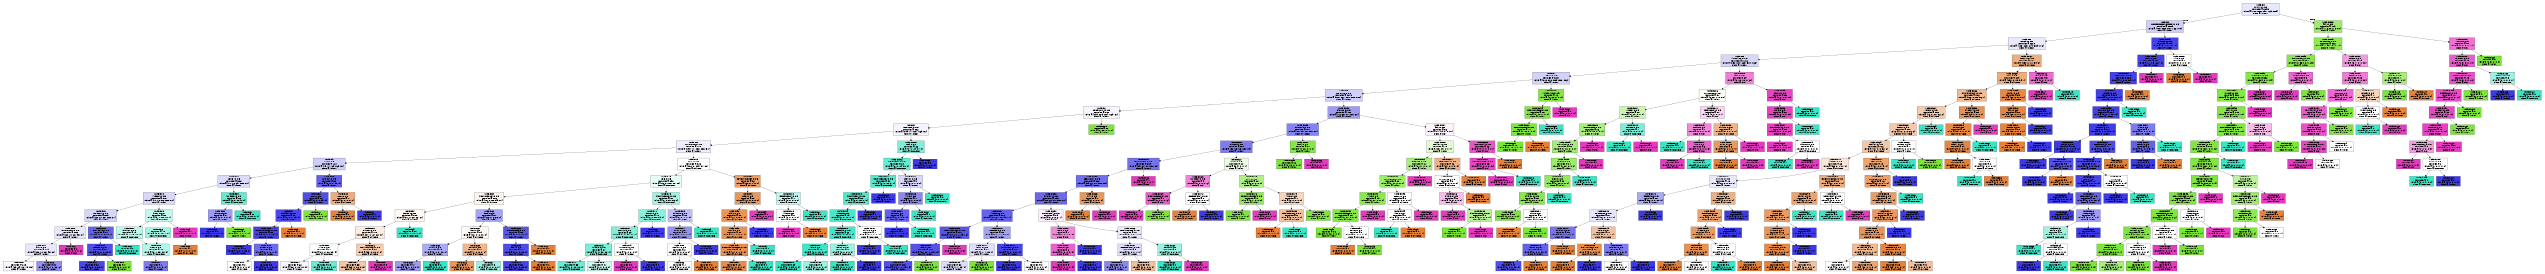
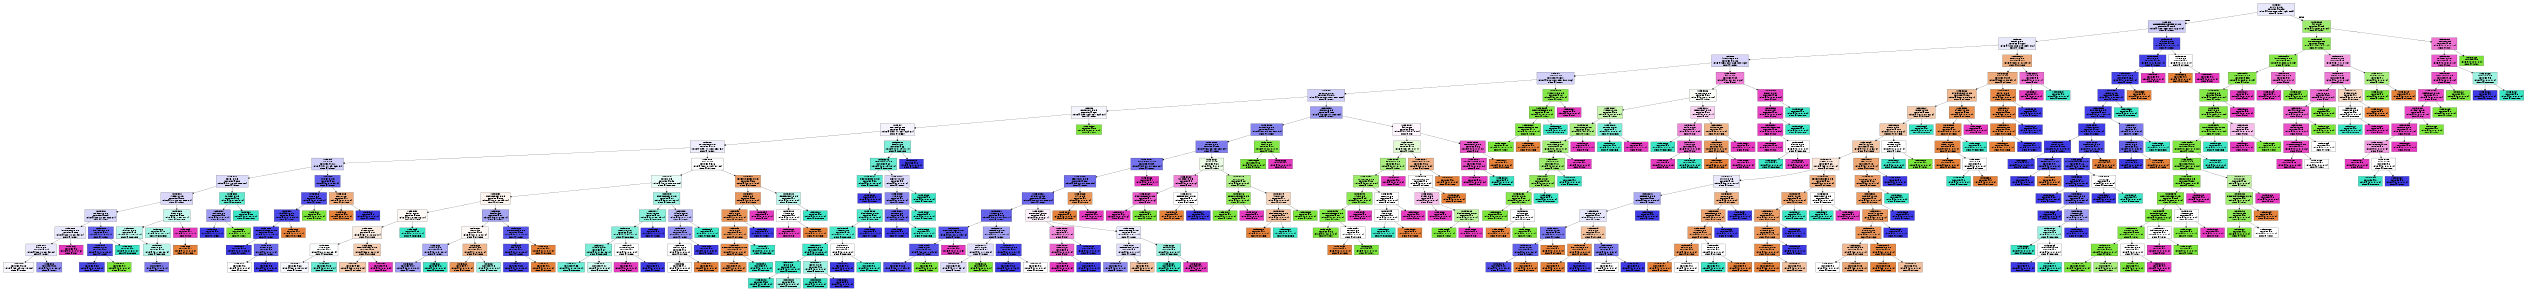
(870, 189) -> (870, 206)
